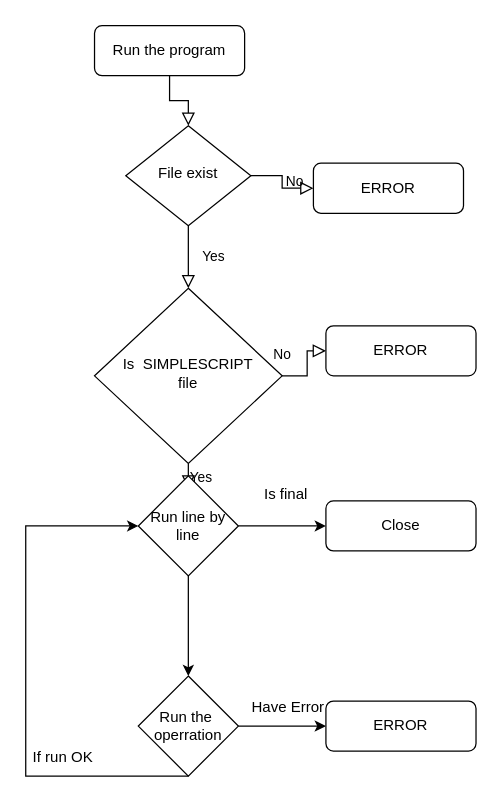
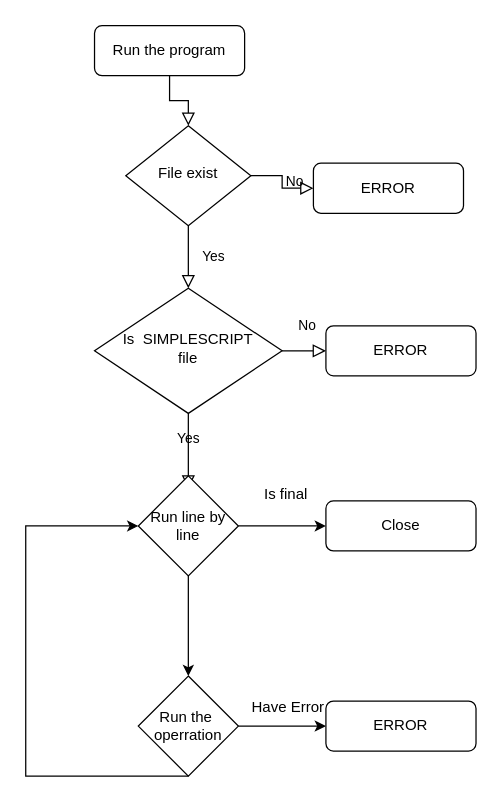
(188, 376) -> (188, 351)
(63, 757) -> none
